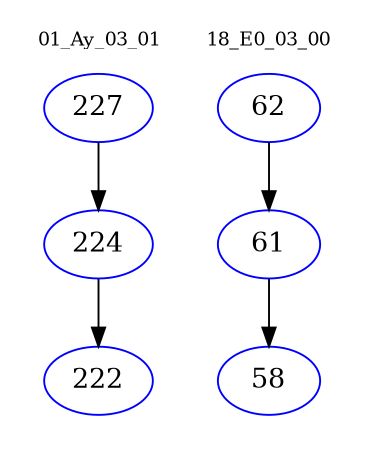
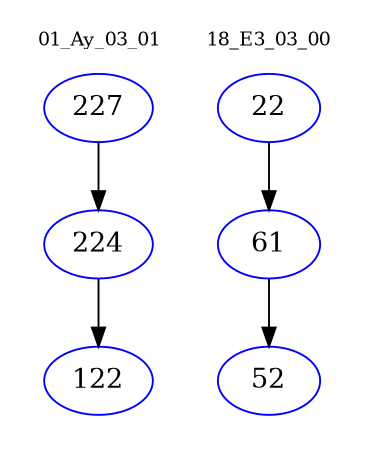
(269, 41) -> (269, 41)
(269, 108) -> (269, 108)
(99, 381) -> (99, 381)
(269, 381) -> (269, 381)
